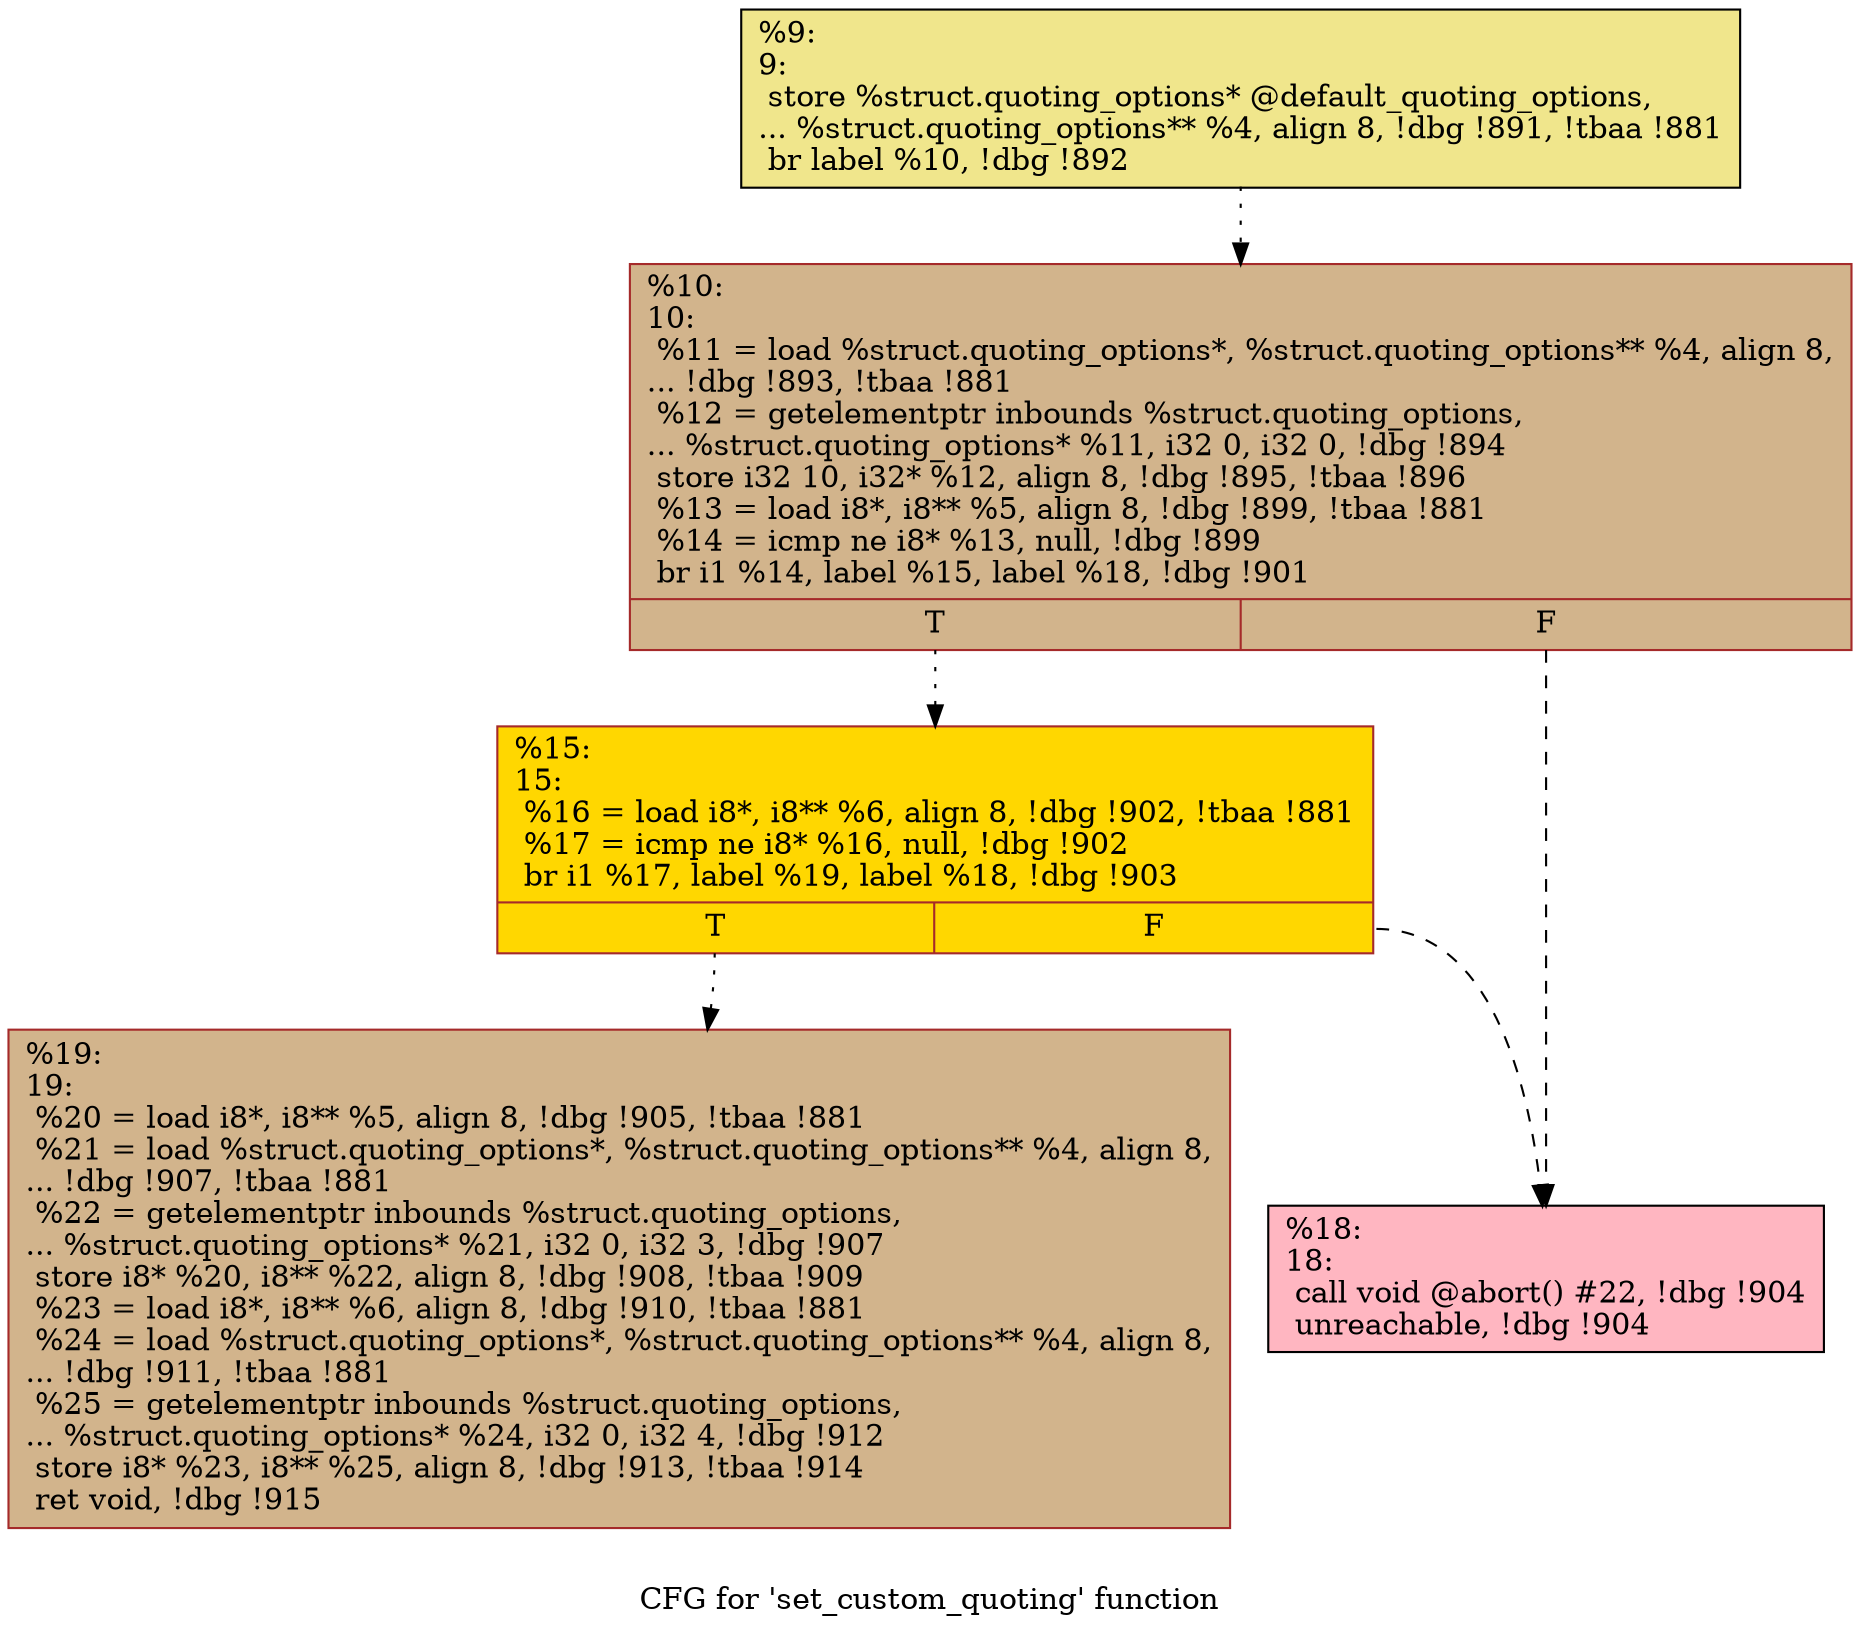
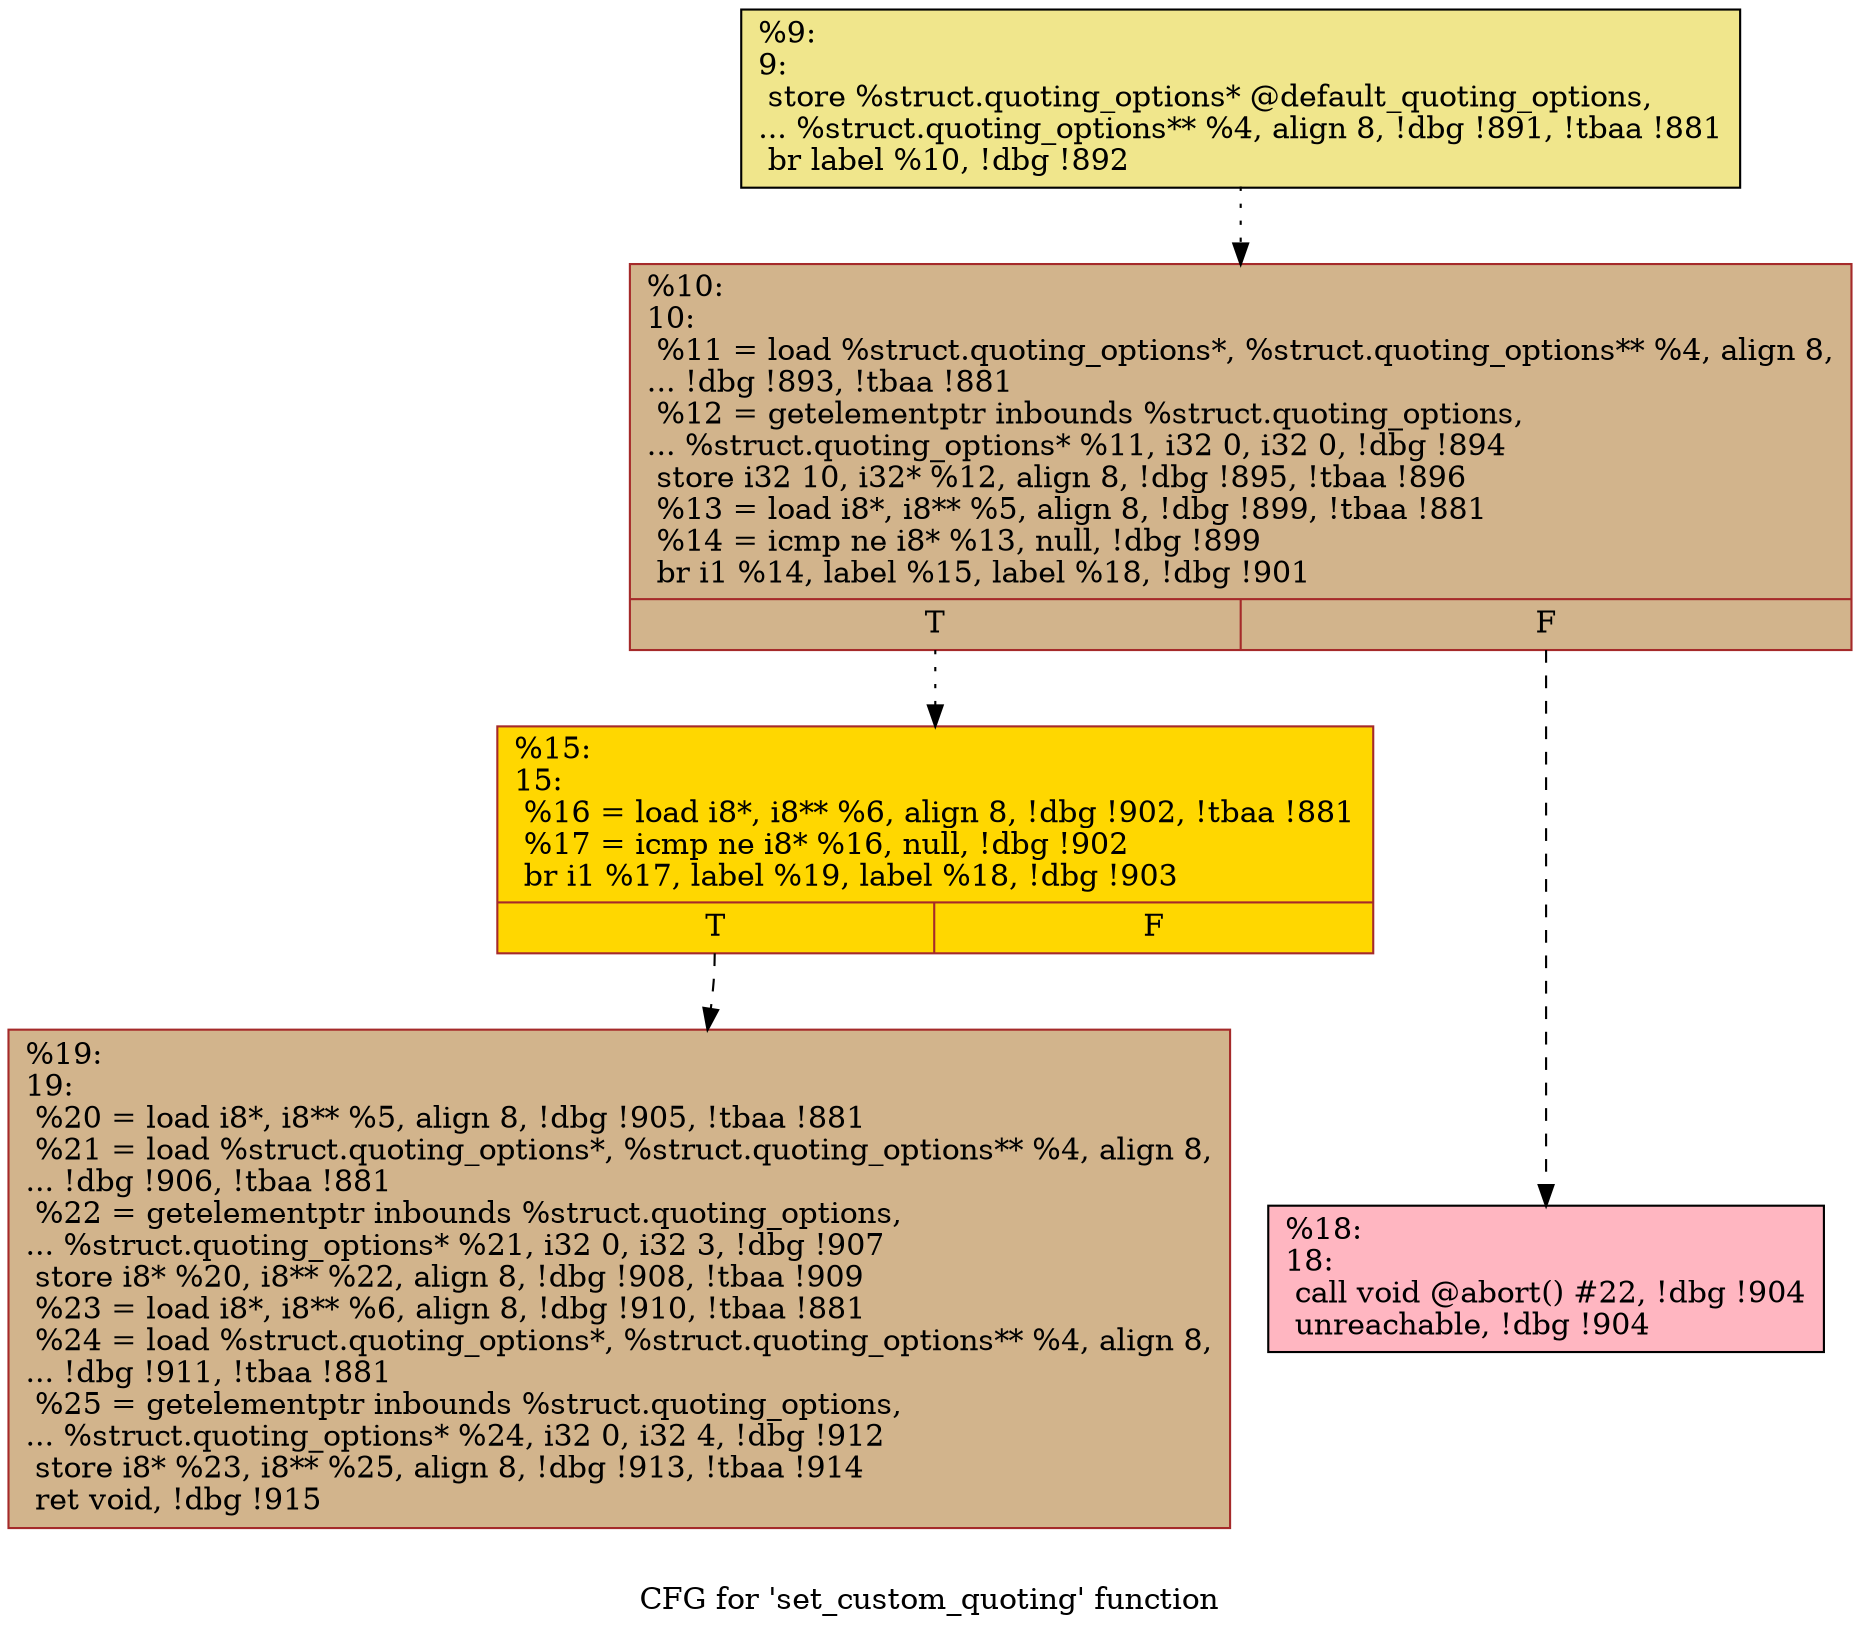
(714, 981) -> (714, 981)
(1499, 1025) -> none
(209, 1182) -> (209, 1182)
